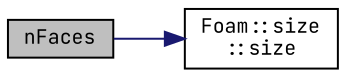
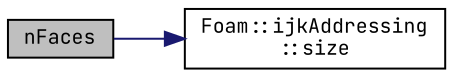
(261, 39) -> (315, 39)
